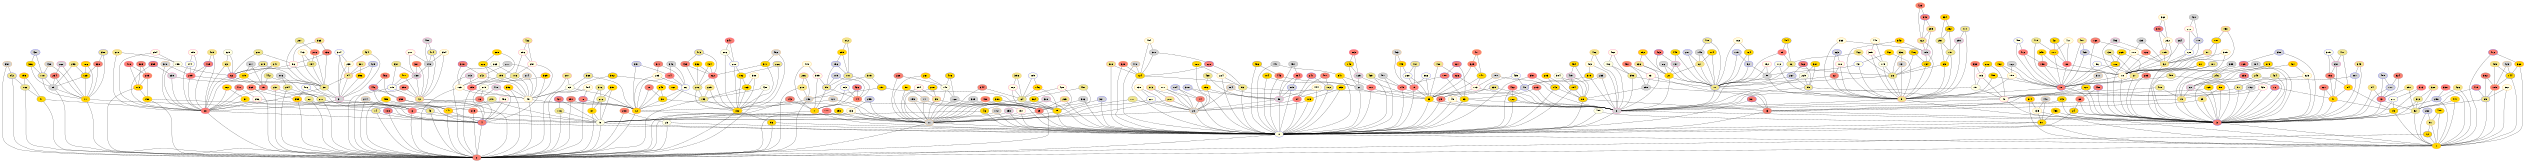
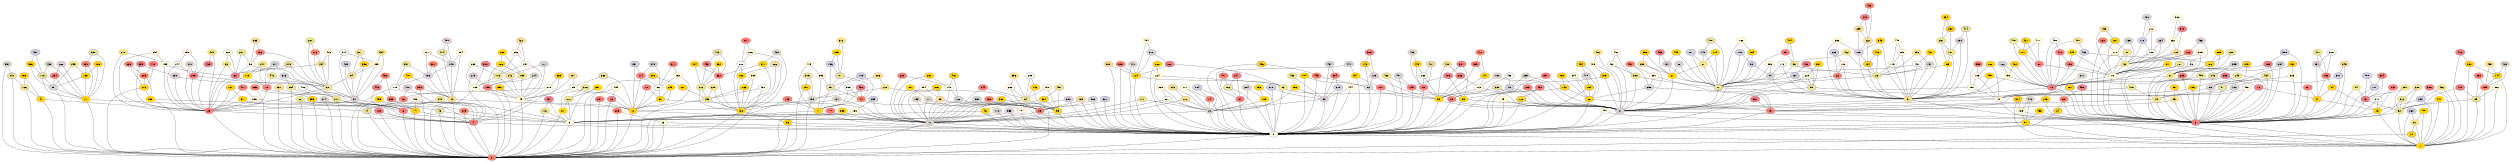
(342, 65) -> (358, 70)
(2345, 70) -> (2324, 63)
(1426, 76) -> none
(2088, 76) -> none
